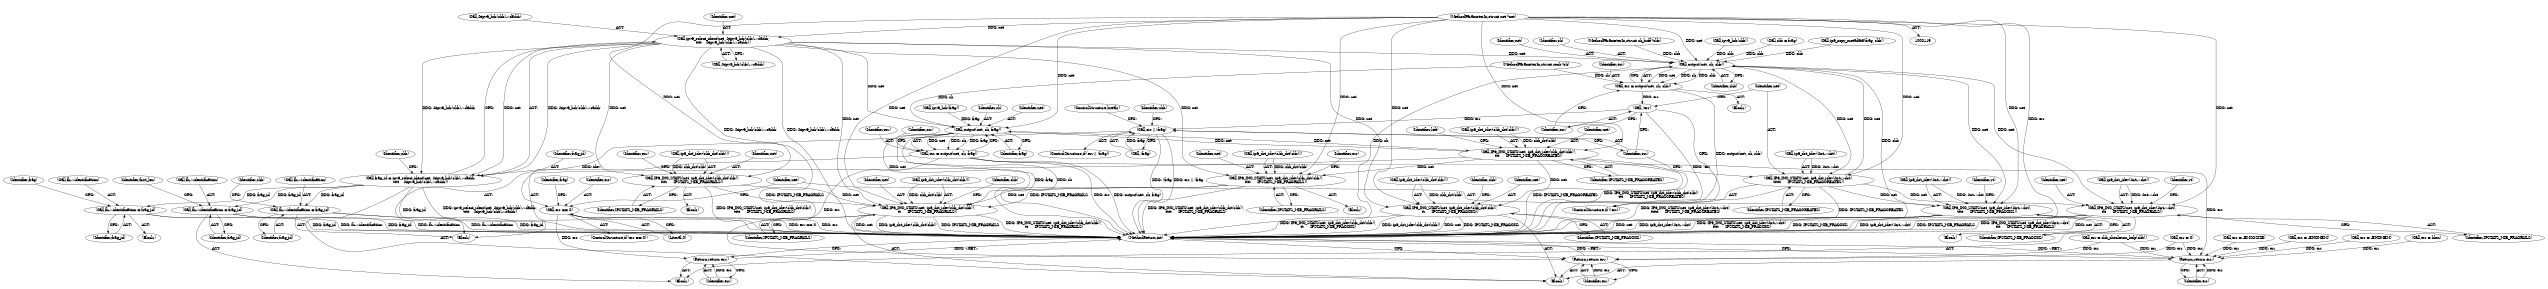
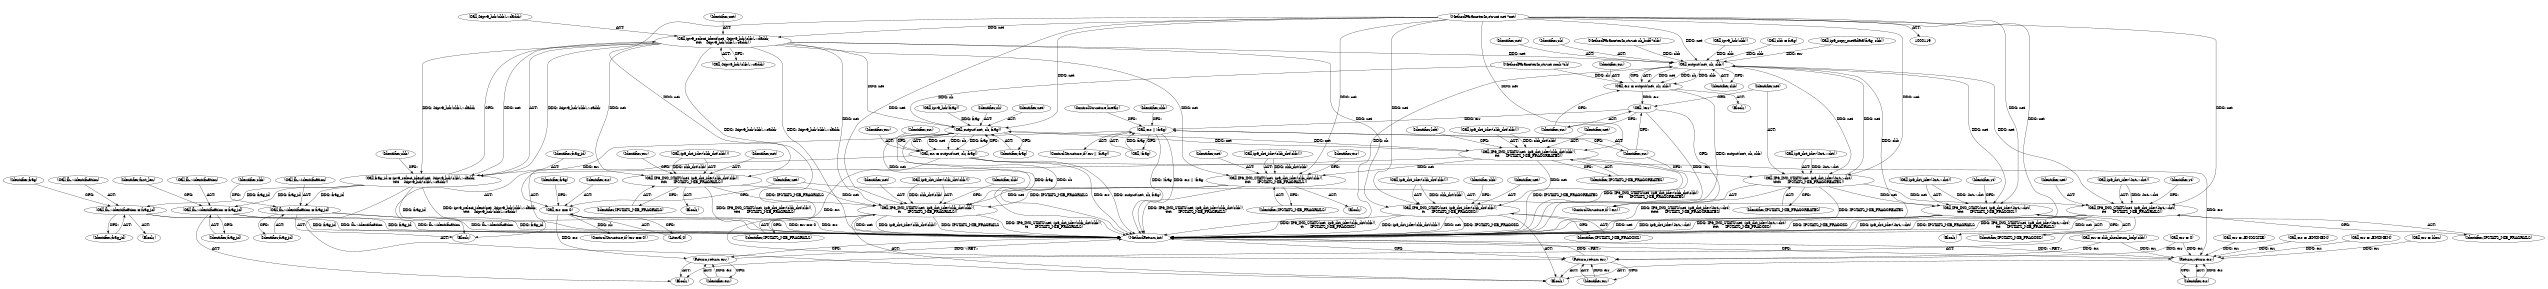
(1794, 54) -> (1794, 54)
(2036, 119) -> (2036, 119)
(591, 167) -> (591, 167)
(605, 225) -> (605, 225)
